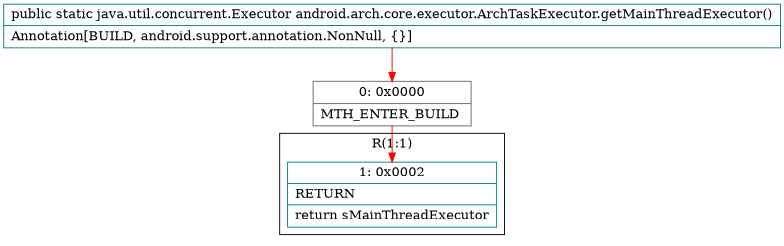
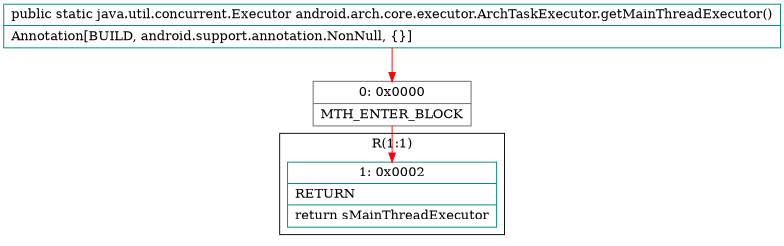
(390, 114) -> (392, 114)
